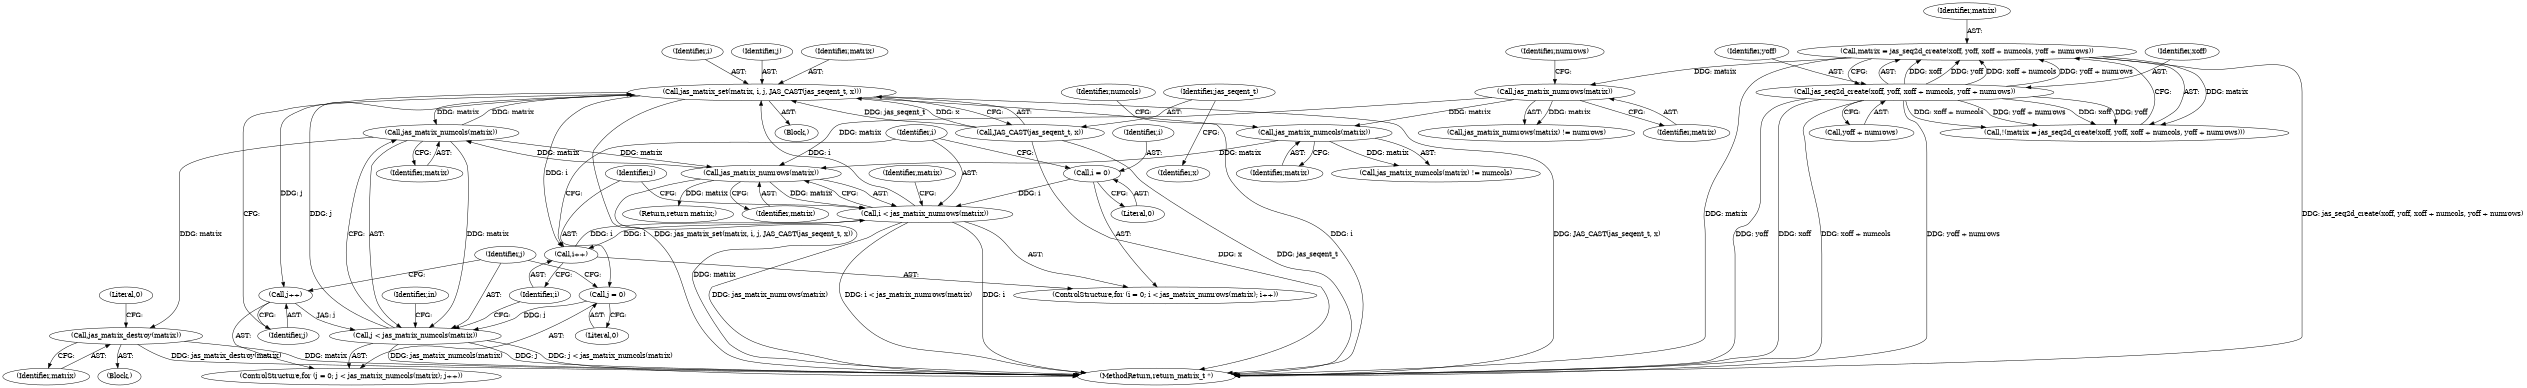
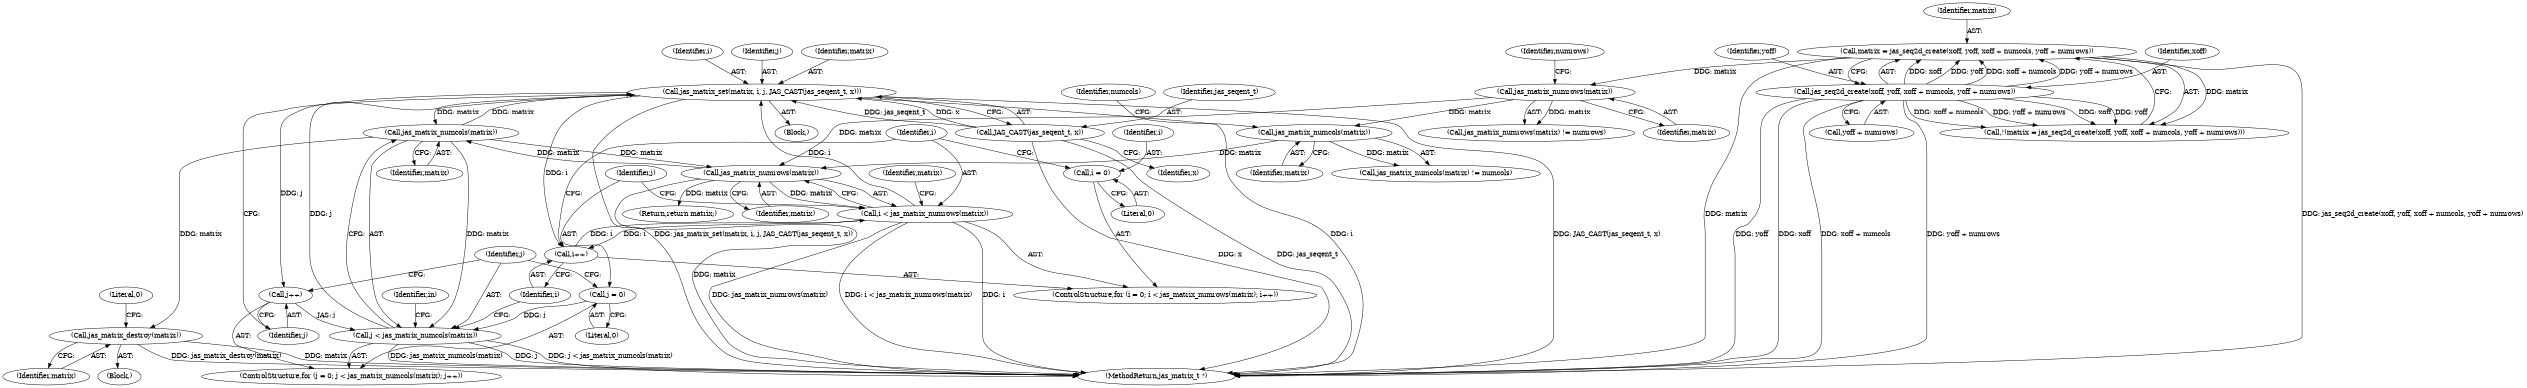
(1200, 131) -> (1116, 151)
(1016, 192) -> none
(1156, 377) -> (1156, 377)
